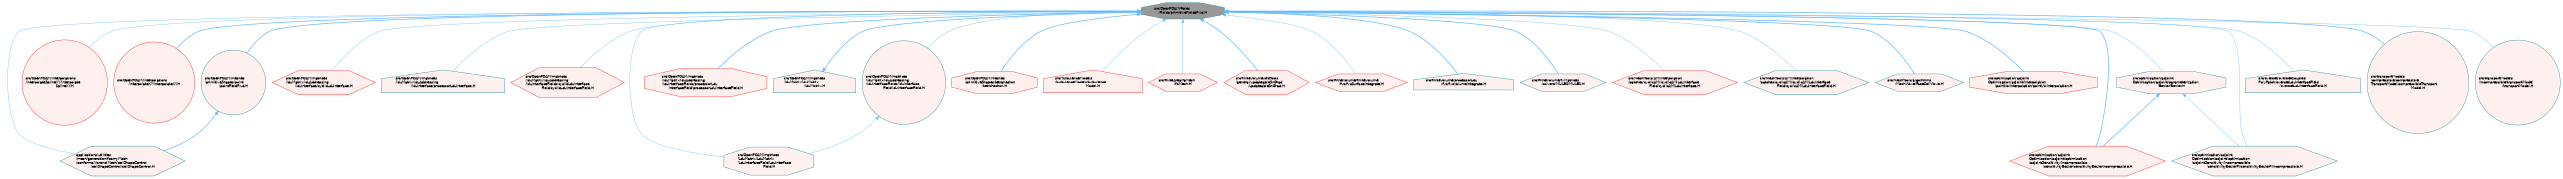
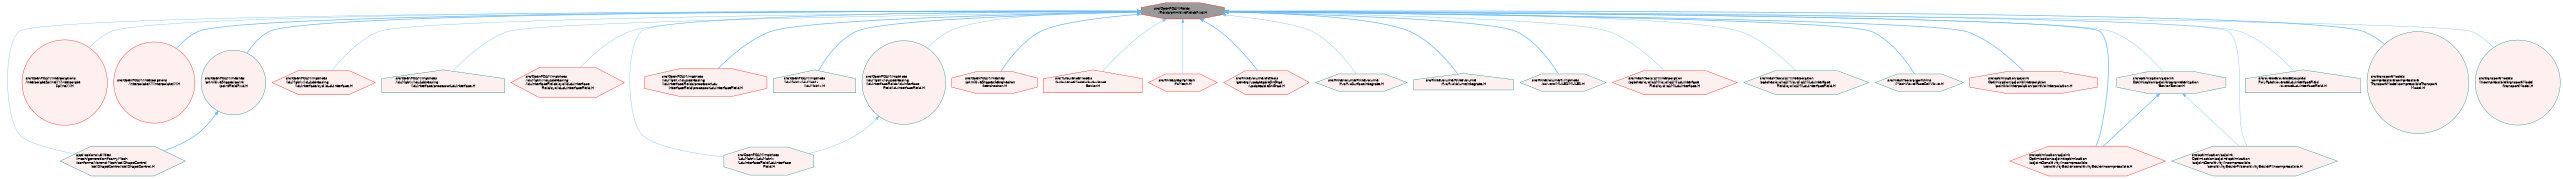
(1183, 11) -> (1183, 11)
(975, 18) -> (969, 18)
(1093, 83) -> (1093, 83)
(1361, 83) -> (1361, 83)
(1464, 83) -> (1464, 83)
